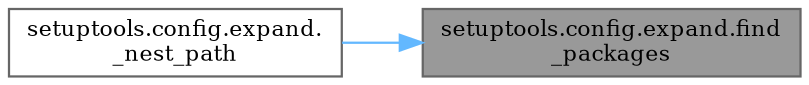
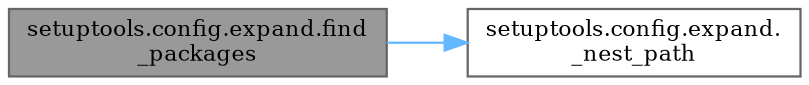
(371, 43) -> (416, 43)
